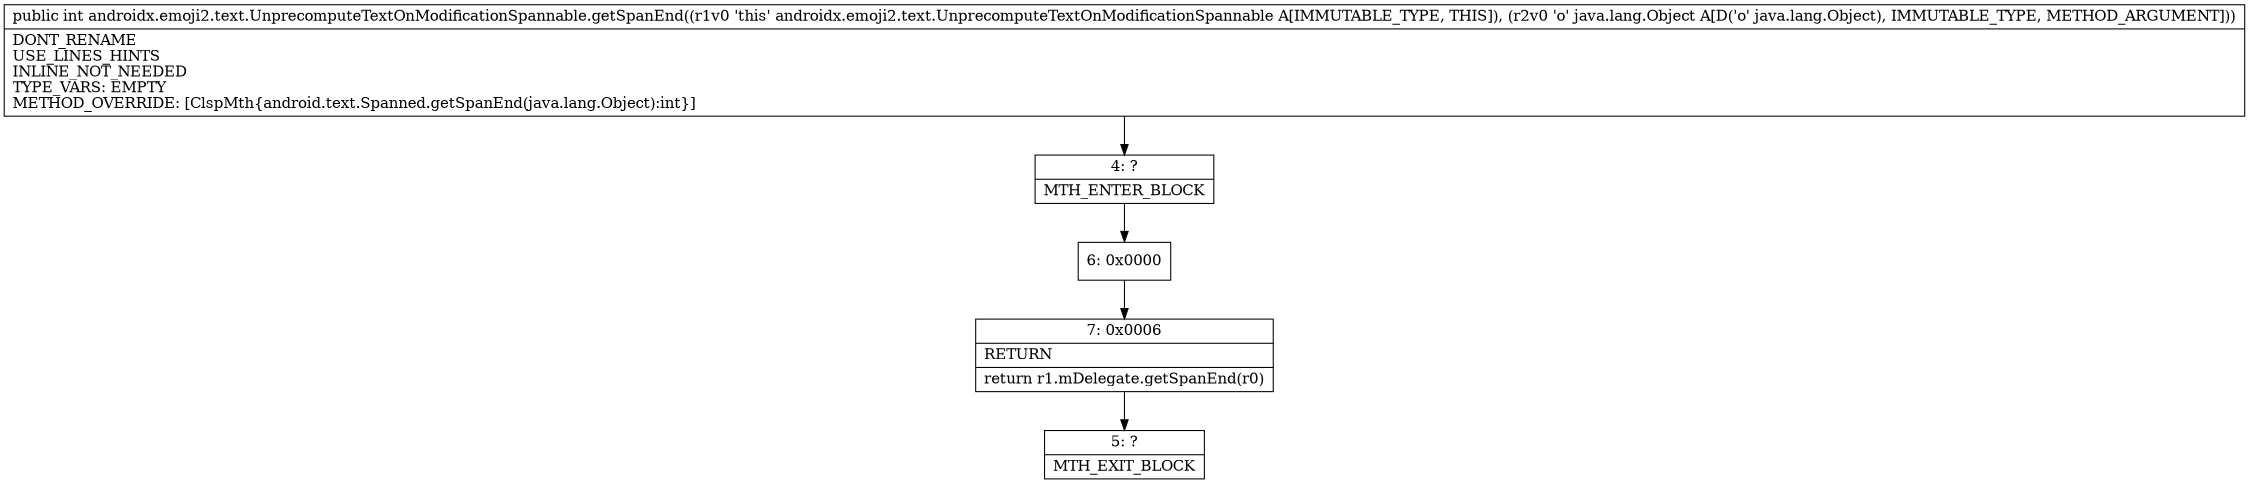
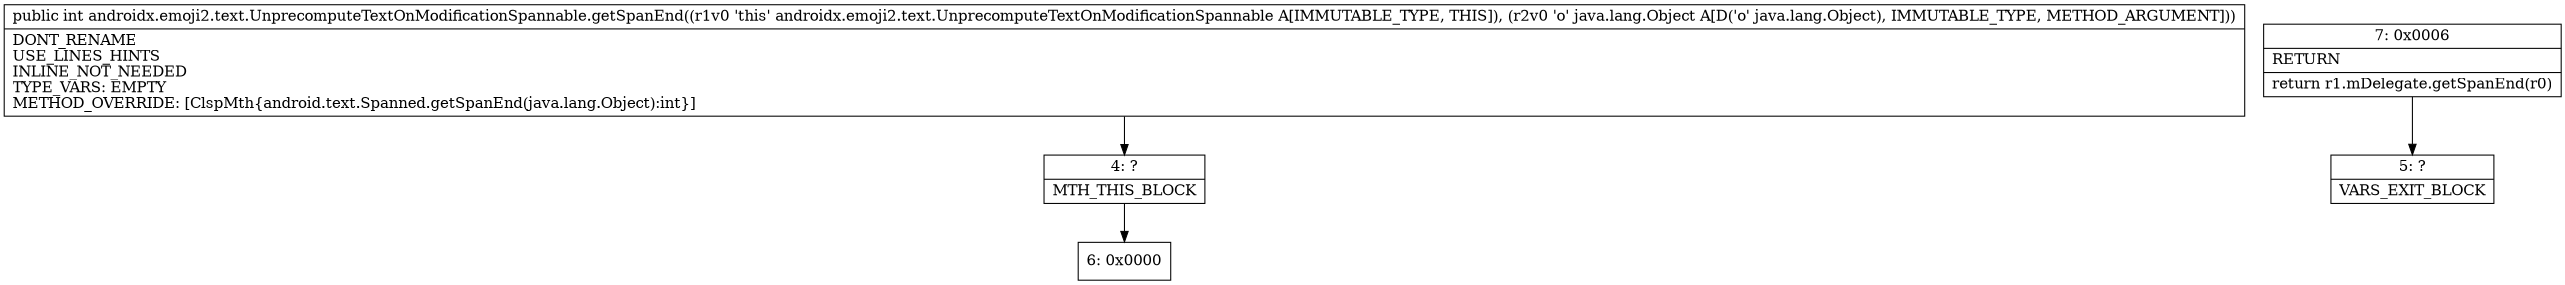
(1124, 191) -> (1124, 191)
(1124, 294) -> none
(1124, 466) -> (2412, 191)
